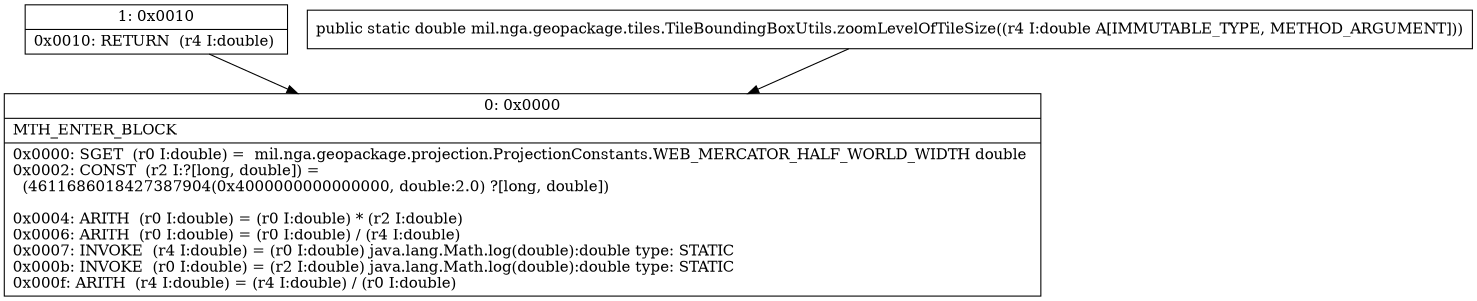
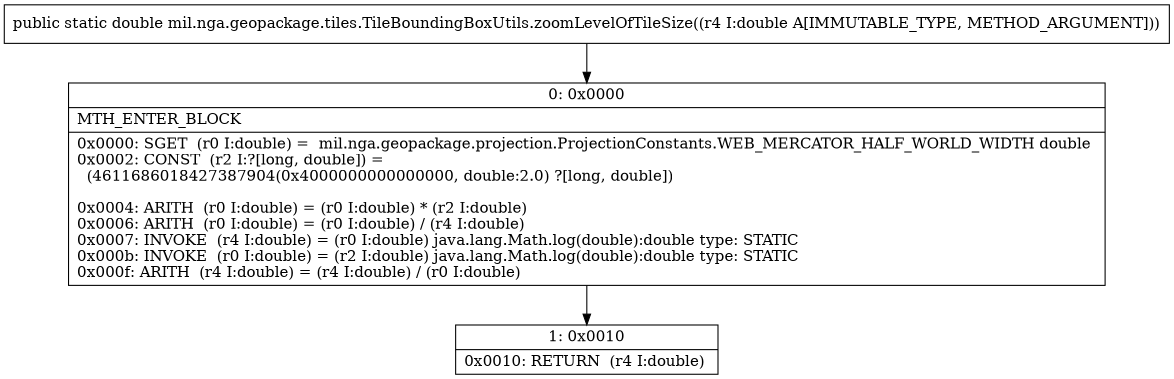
(248, 72) -> (587, 300)
